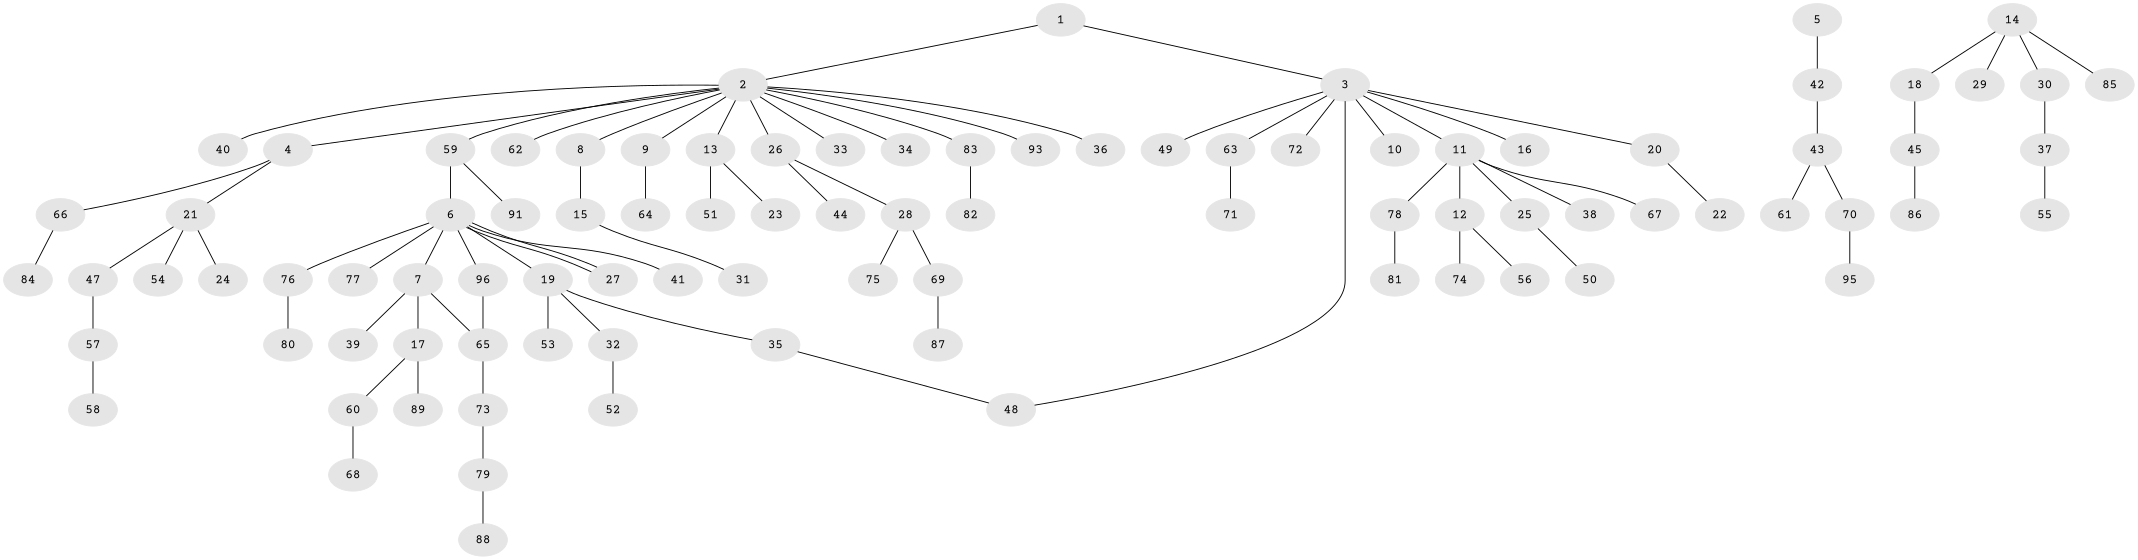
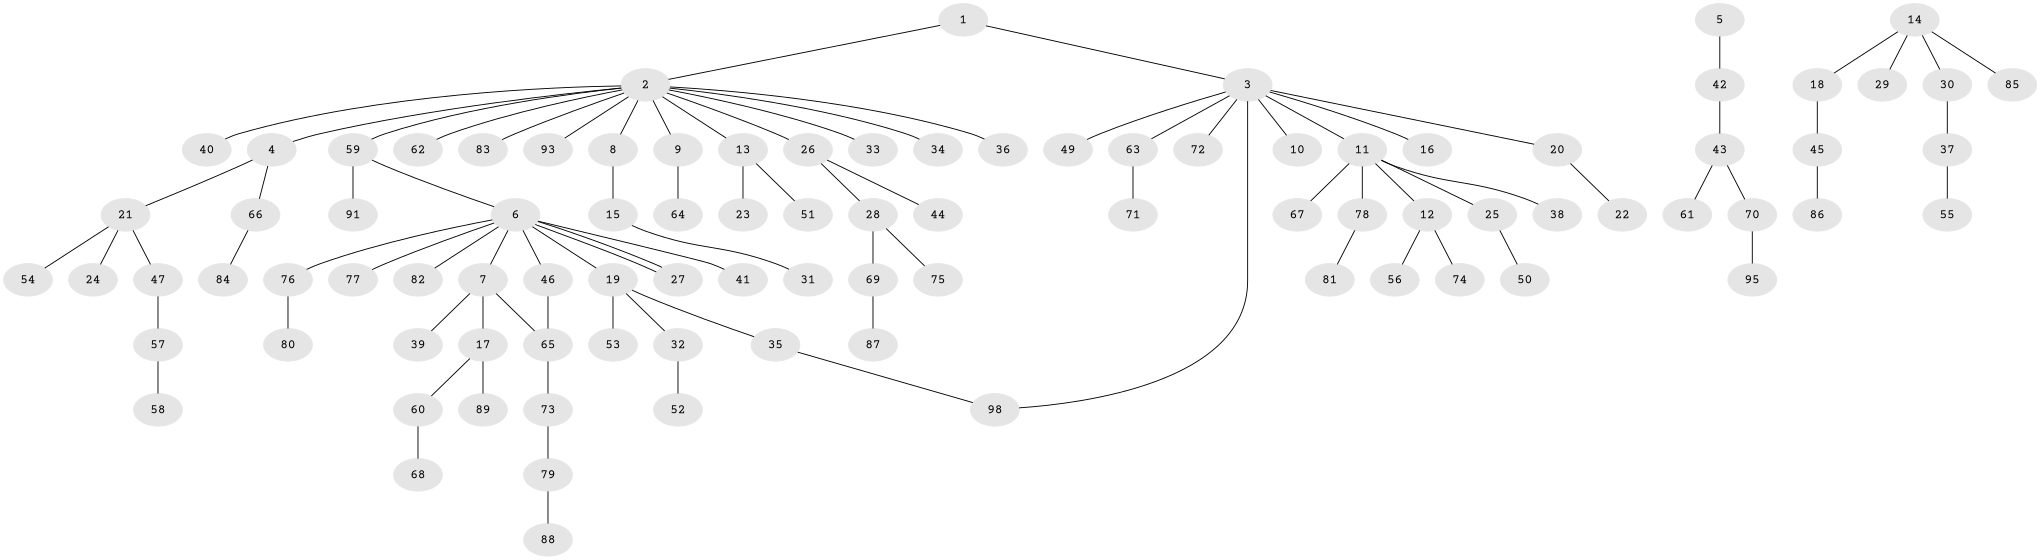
(970, 182) -> (467, 247)
(483, 280) -> (548, 280)
(1011, 410) -> (995, 410)
